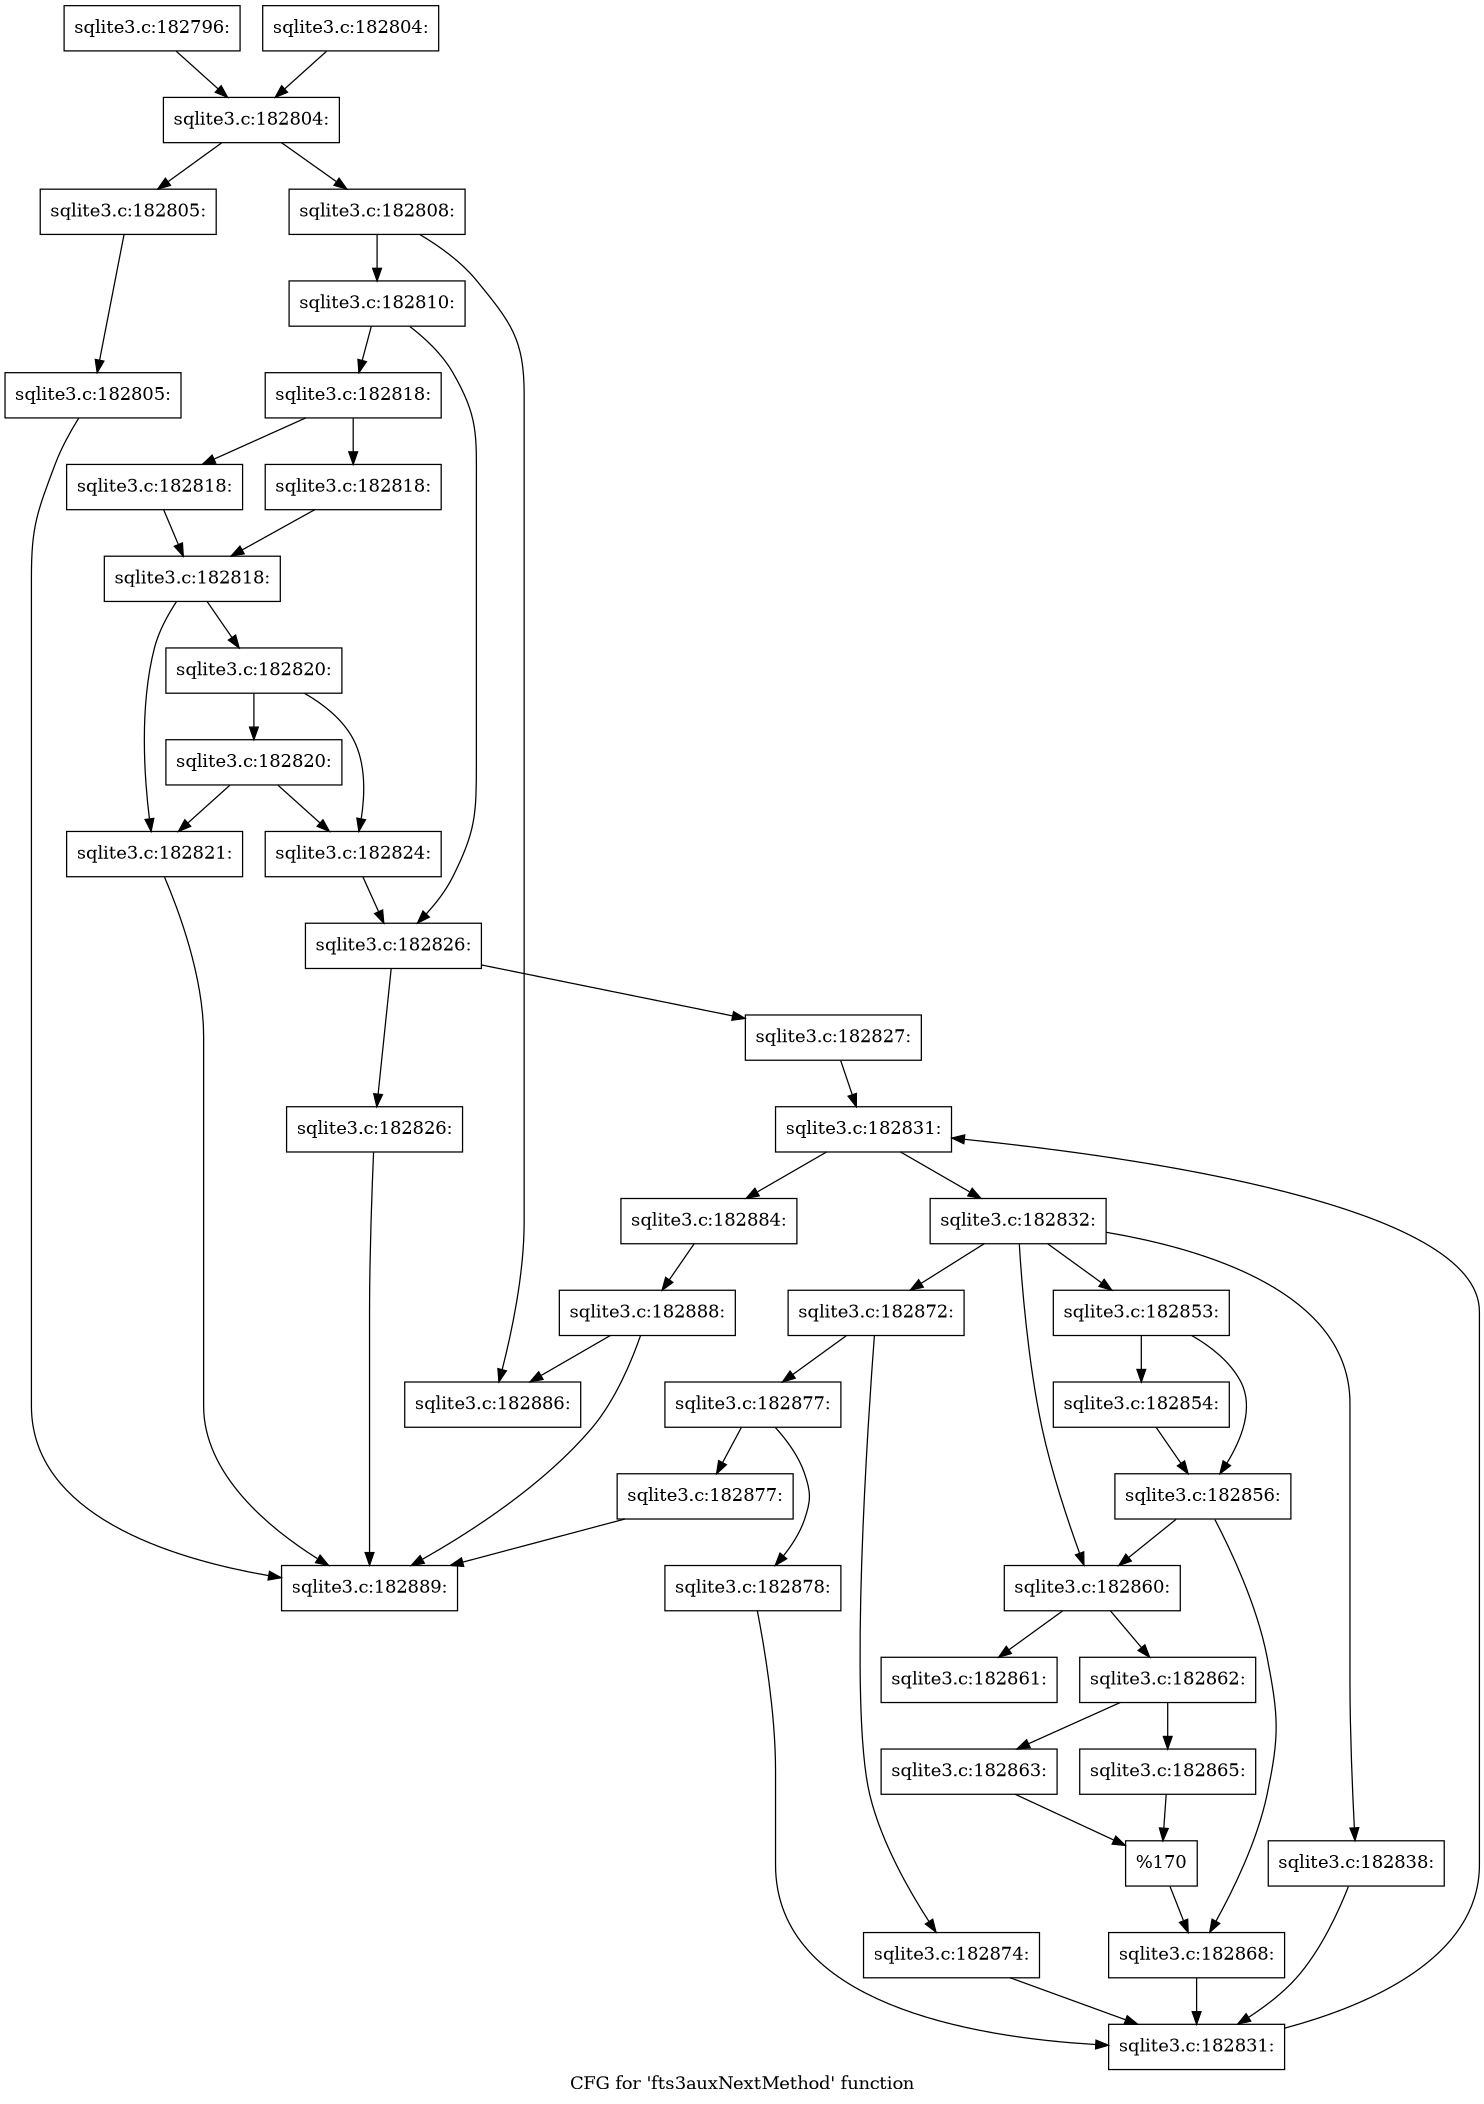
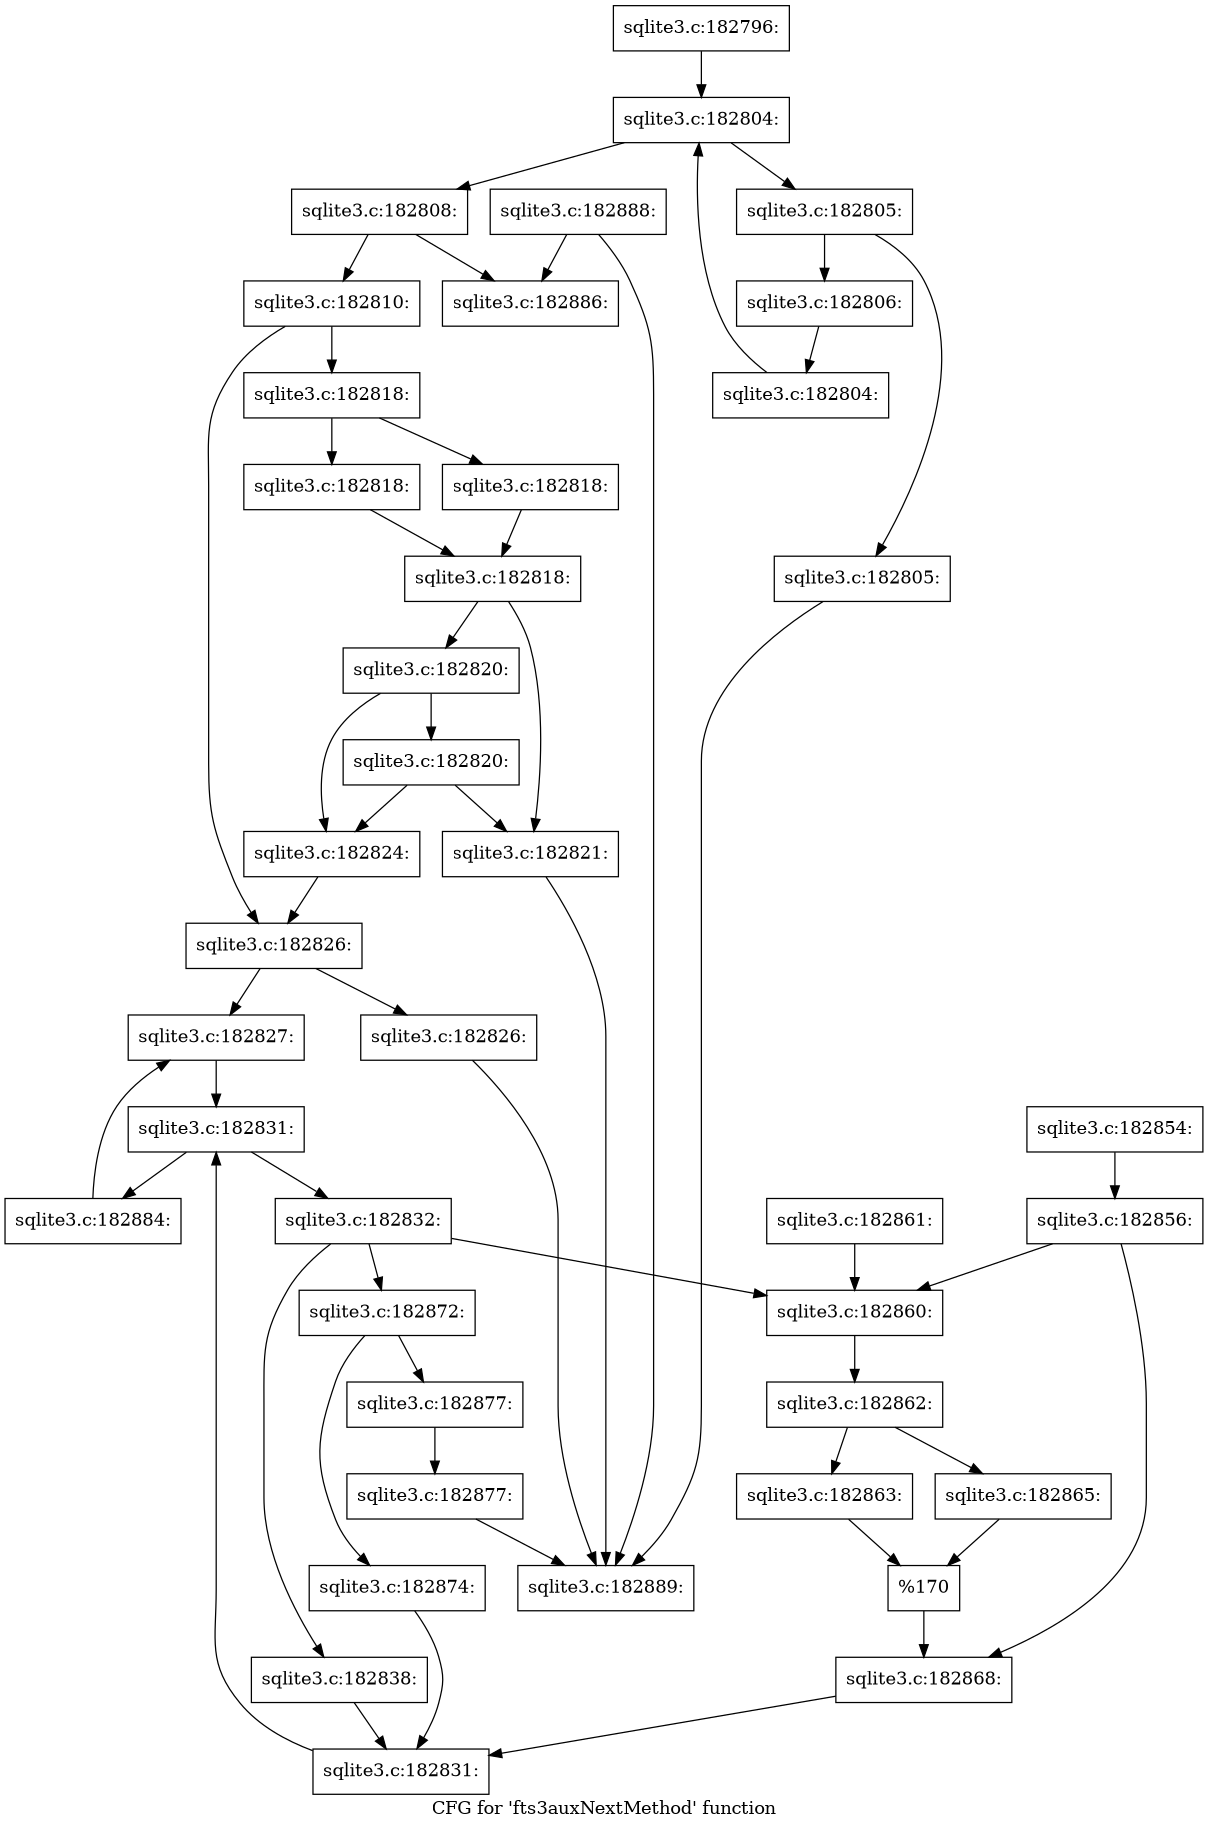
none -> (825, 304)
(682, 1262) -> (108, 1123)
(1141, 1313) -> none
(753, 1588) -> none
(1036, 1630) -> (855, 1261)
